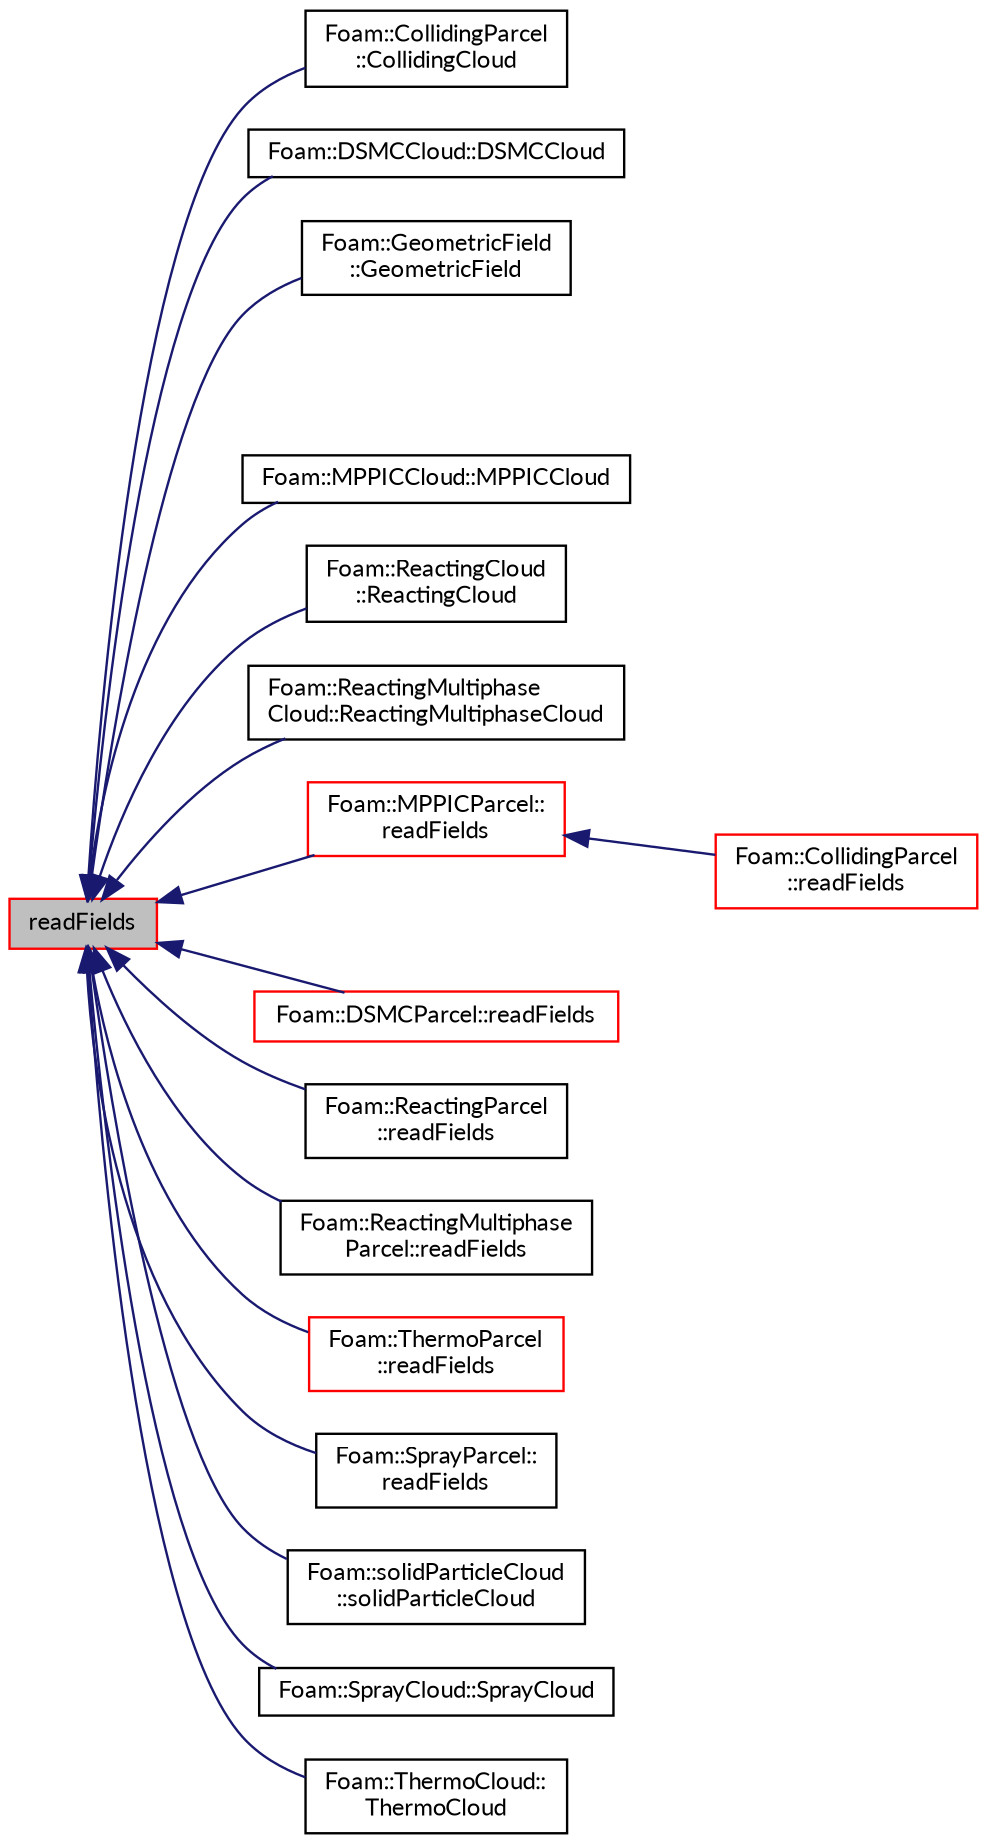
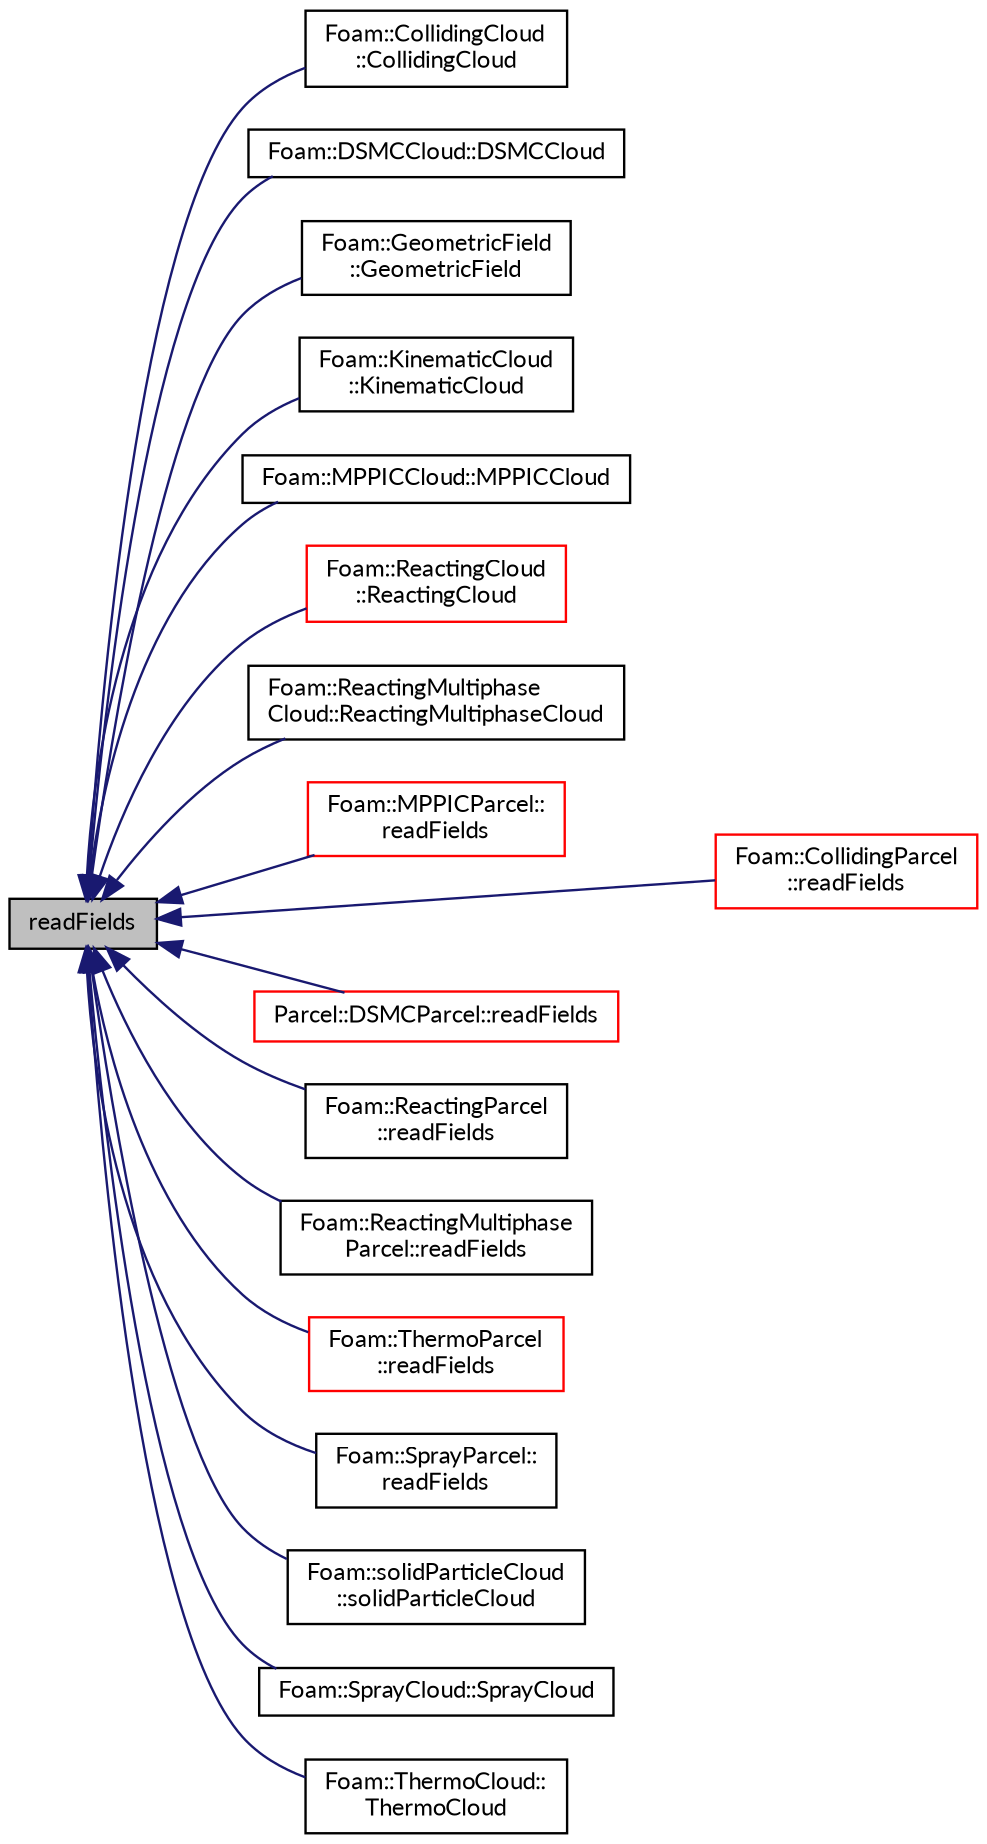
(436, 49) -> (436, 49)
none -> (436, 374)
(436, 584) -> (436, 584)
(652, 847) -> (448, 899)
(83, 924) -> (83, 924)
(436, 1016) -> (436, 1016)
